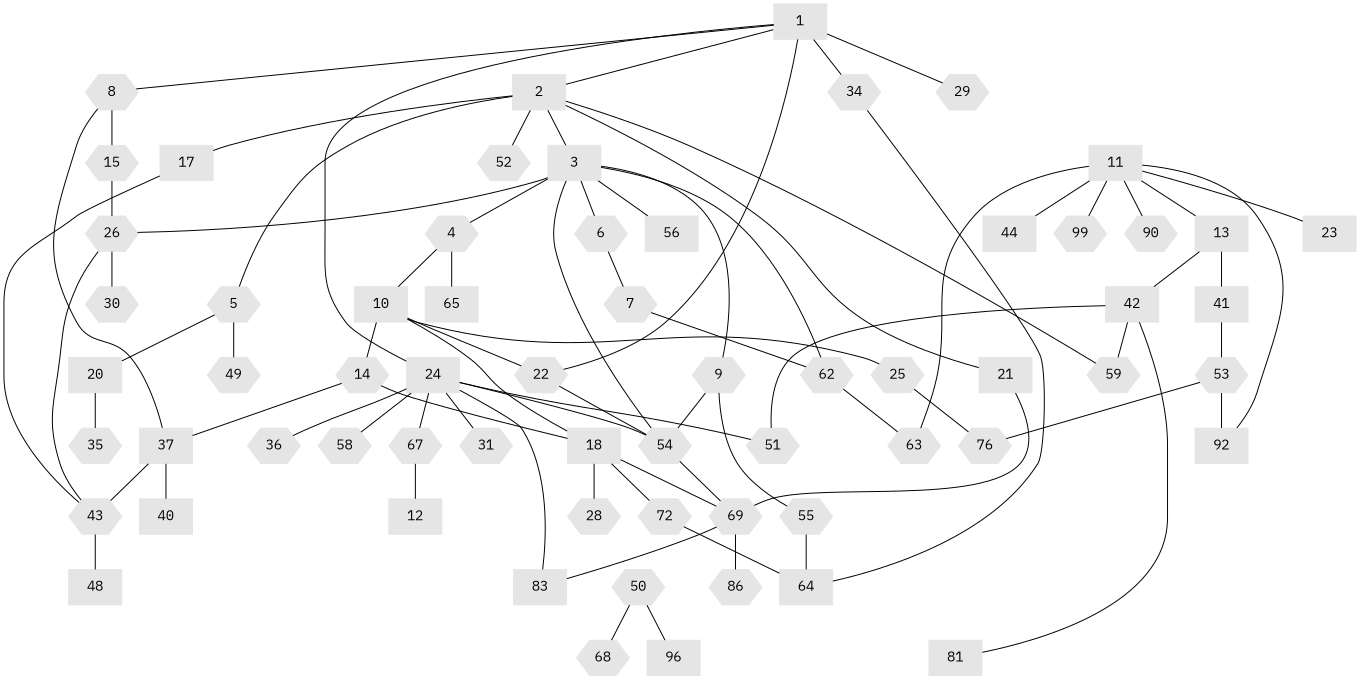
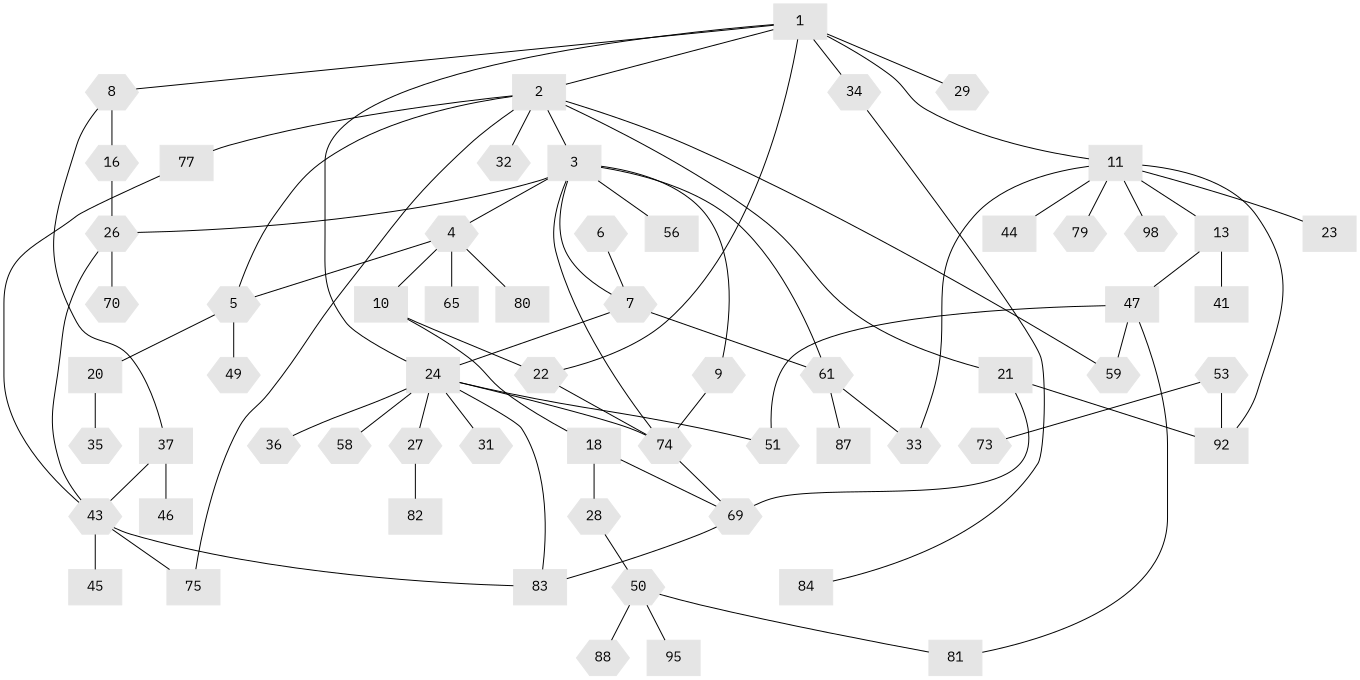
none -> (947, 120)
(112, 163) -> (112, 163)
(187, 163) -> (187, 163)
(504, 163) -> (504, 163)
(588, 198) -> (564, 247)
(1080, 234) -> (1080, 234)
(1151, 234) -> (1151, 234)
none -> (343, 269)
(112, 304) -> (112, 304)
none -> (522, 304)
(1132, 304) -> (1132, 304)
none -> (535, 339)
(1222, 340) -> none
(362, 375) -> none
(827, 375) -> (827, 375)
(897, 375) -> none
none -> (1122, 413)
(415, 446) -> (415, 446)
(665, 446) -> (665, 446)
none -> (843, 446)
(914, 446) -> (914, 446)
(985, 446) -> (985, 446)
(166, 517) -> (166, 517)
(415, 517) -> (415, 517)
(665, 517) -> none
(806, 517) -> none
none -> (616, 552)
none -> (312, 570)
(95, 587) -> (95, 587)
none -> (193, 587)
(735, 587) -> none
(806, 587) -> (806, 587)
none -> (794, 626)
(603, 658) -> (603, 658)
(674, 658) -> (674, 658)
